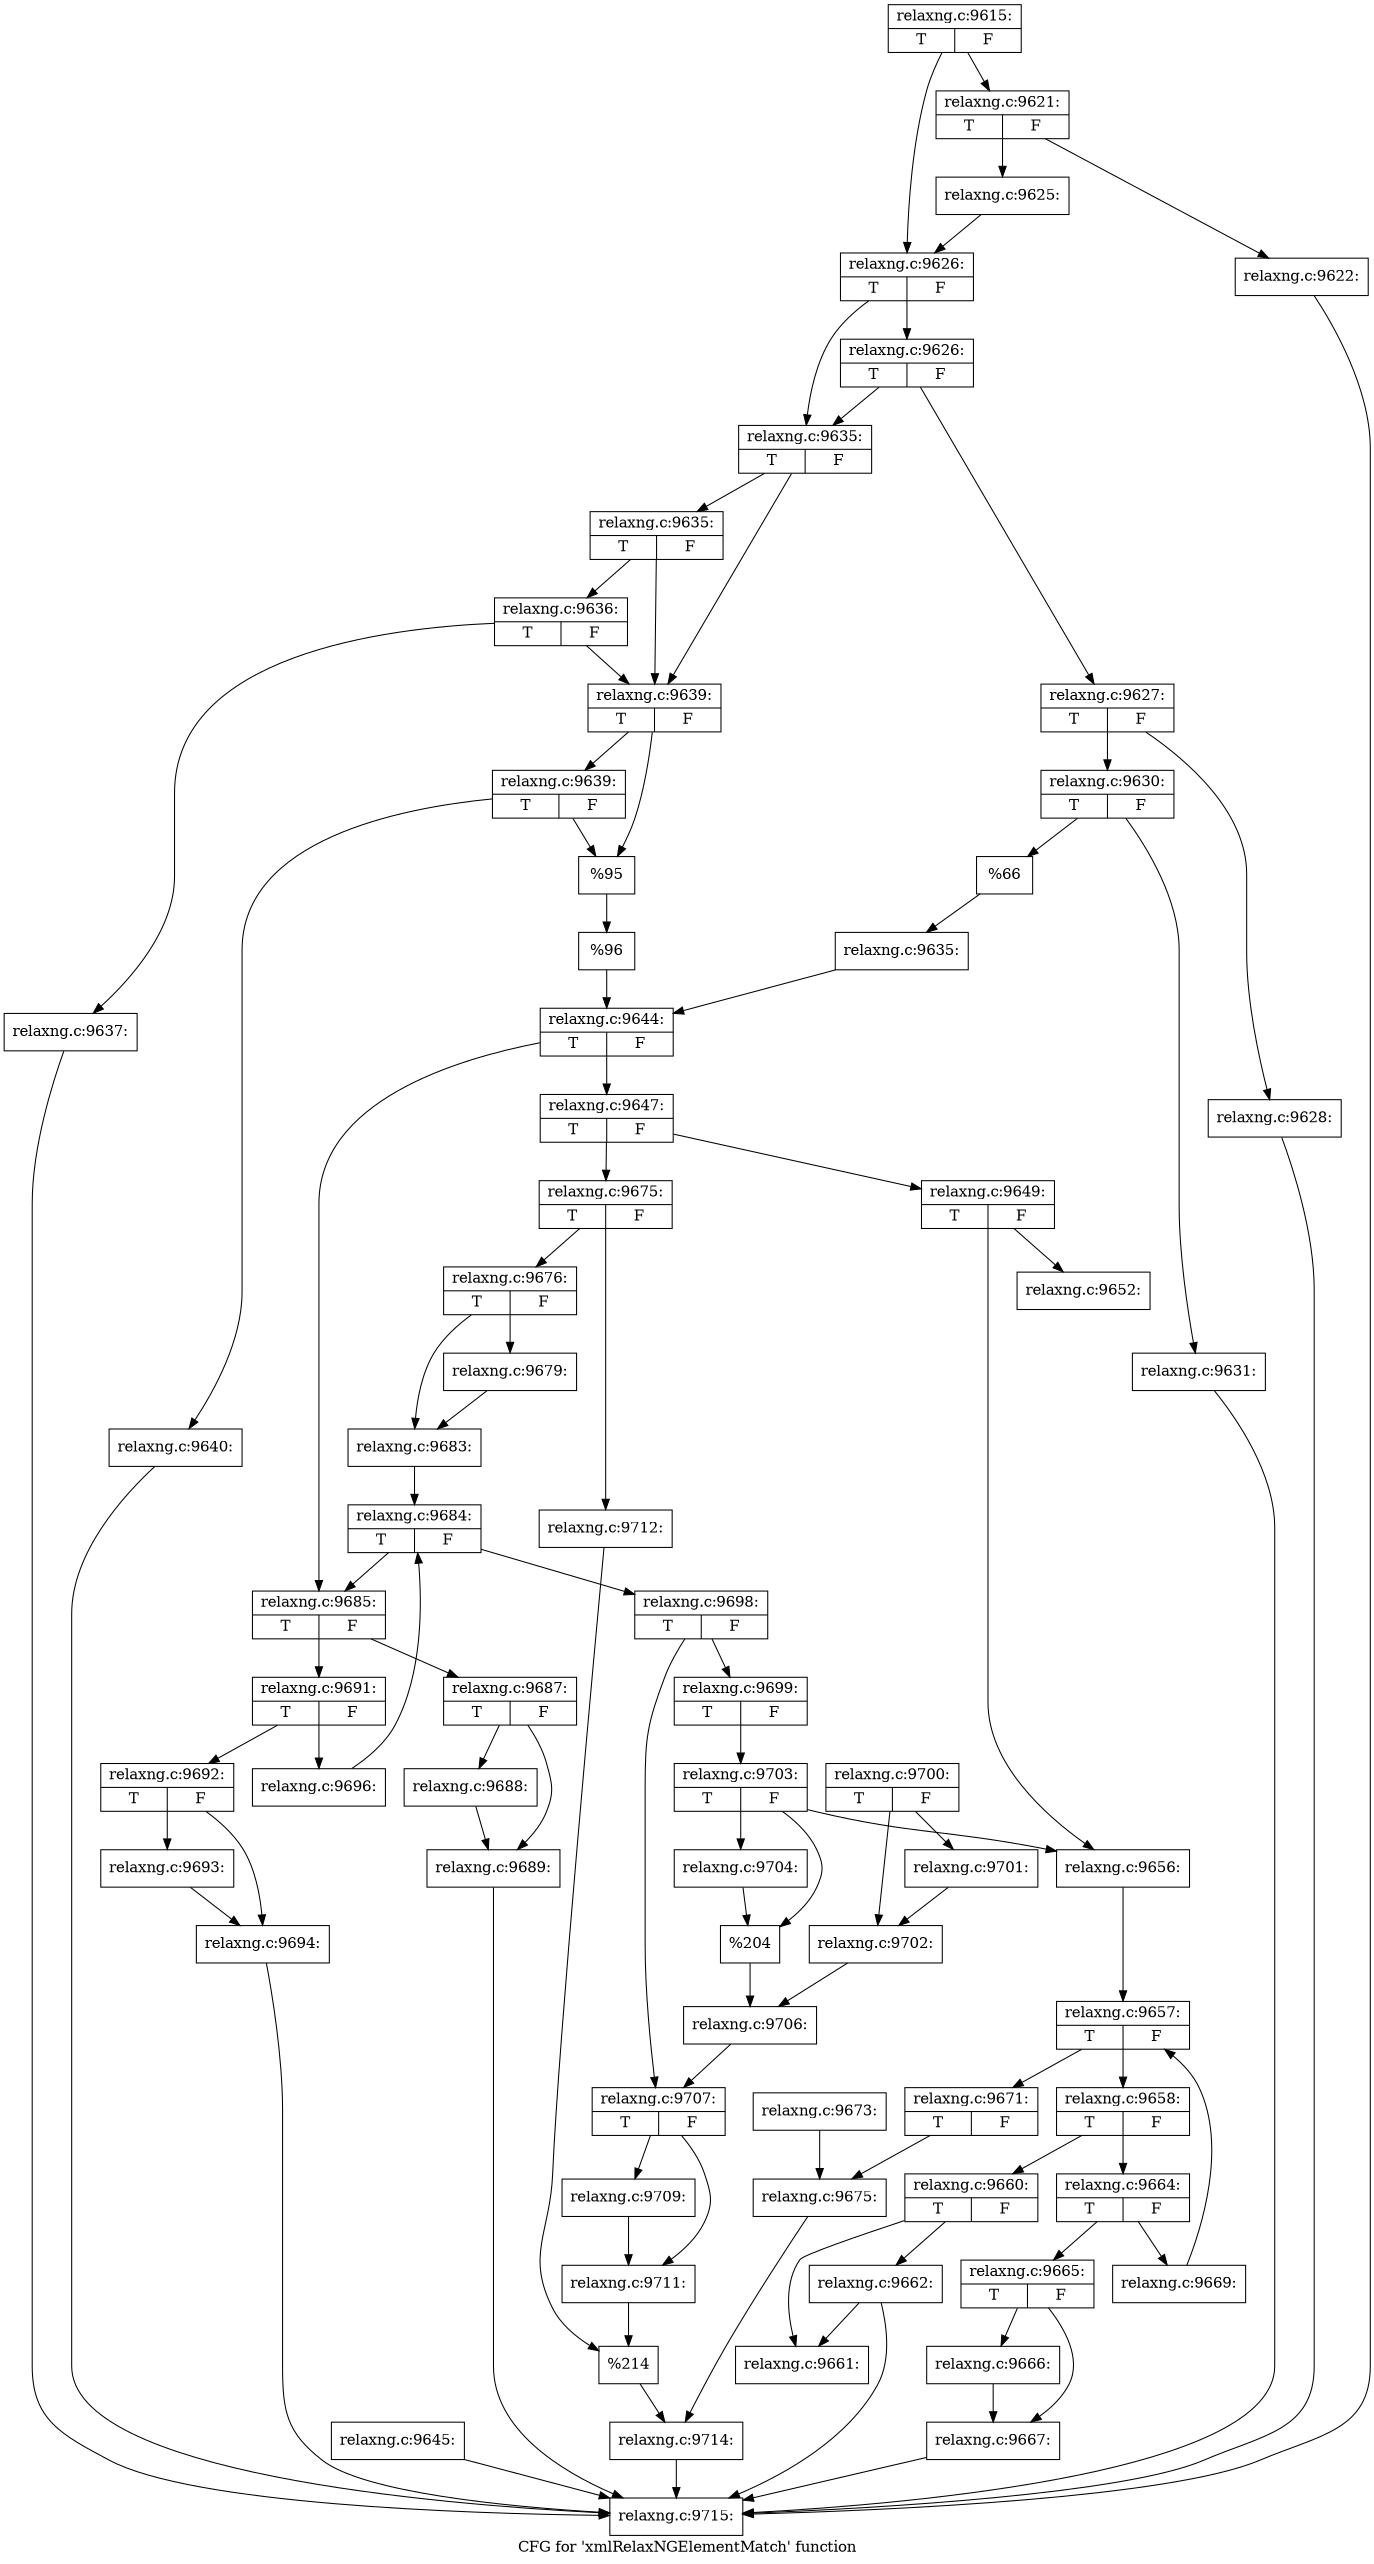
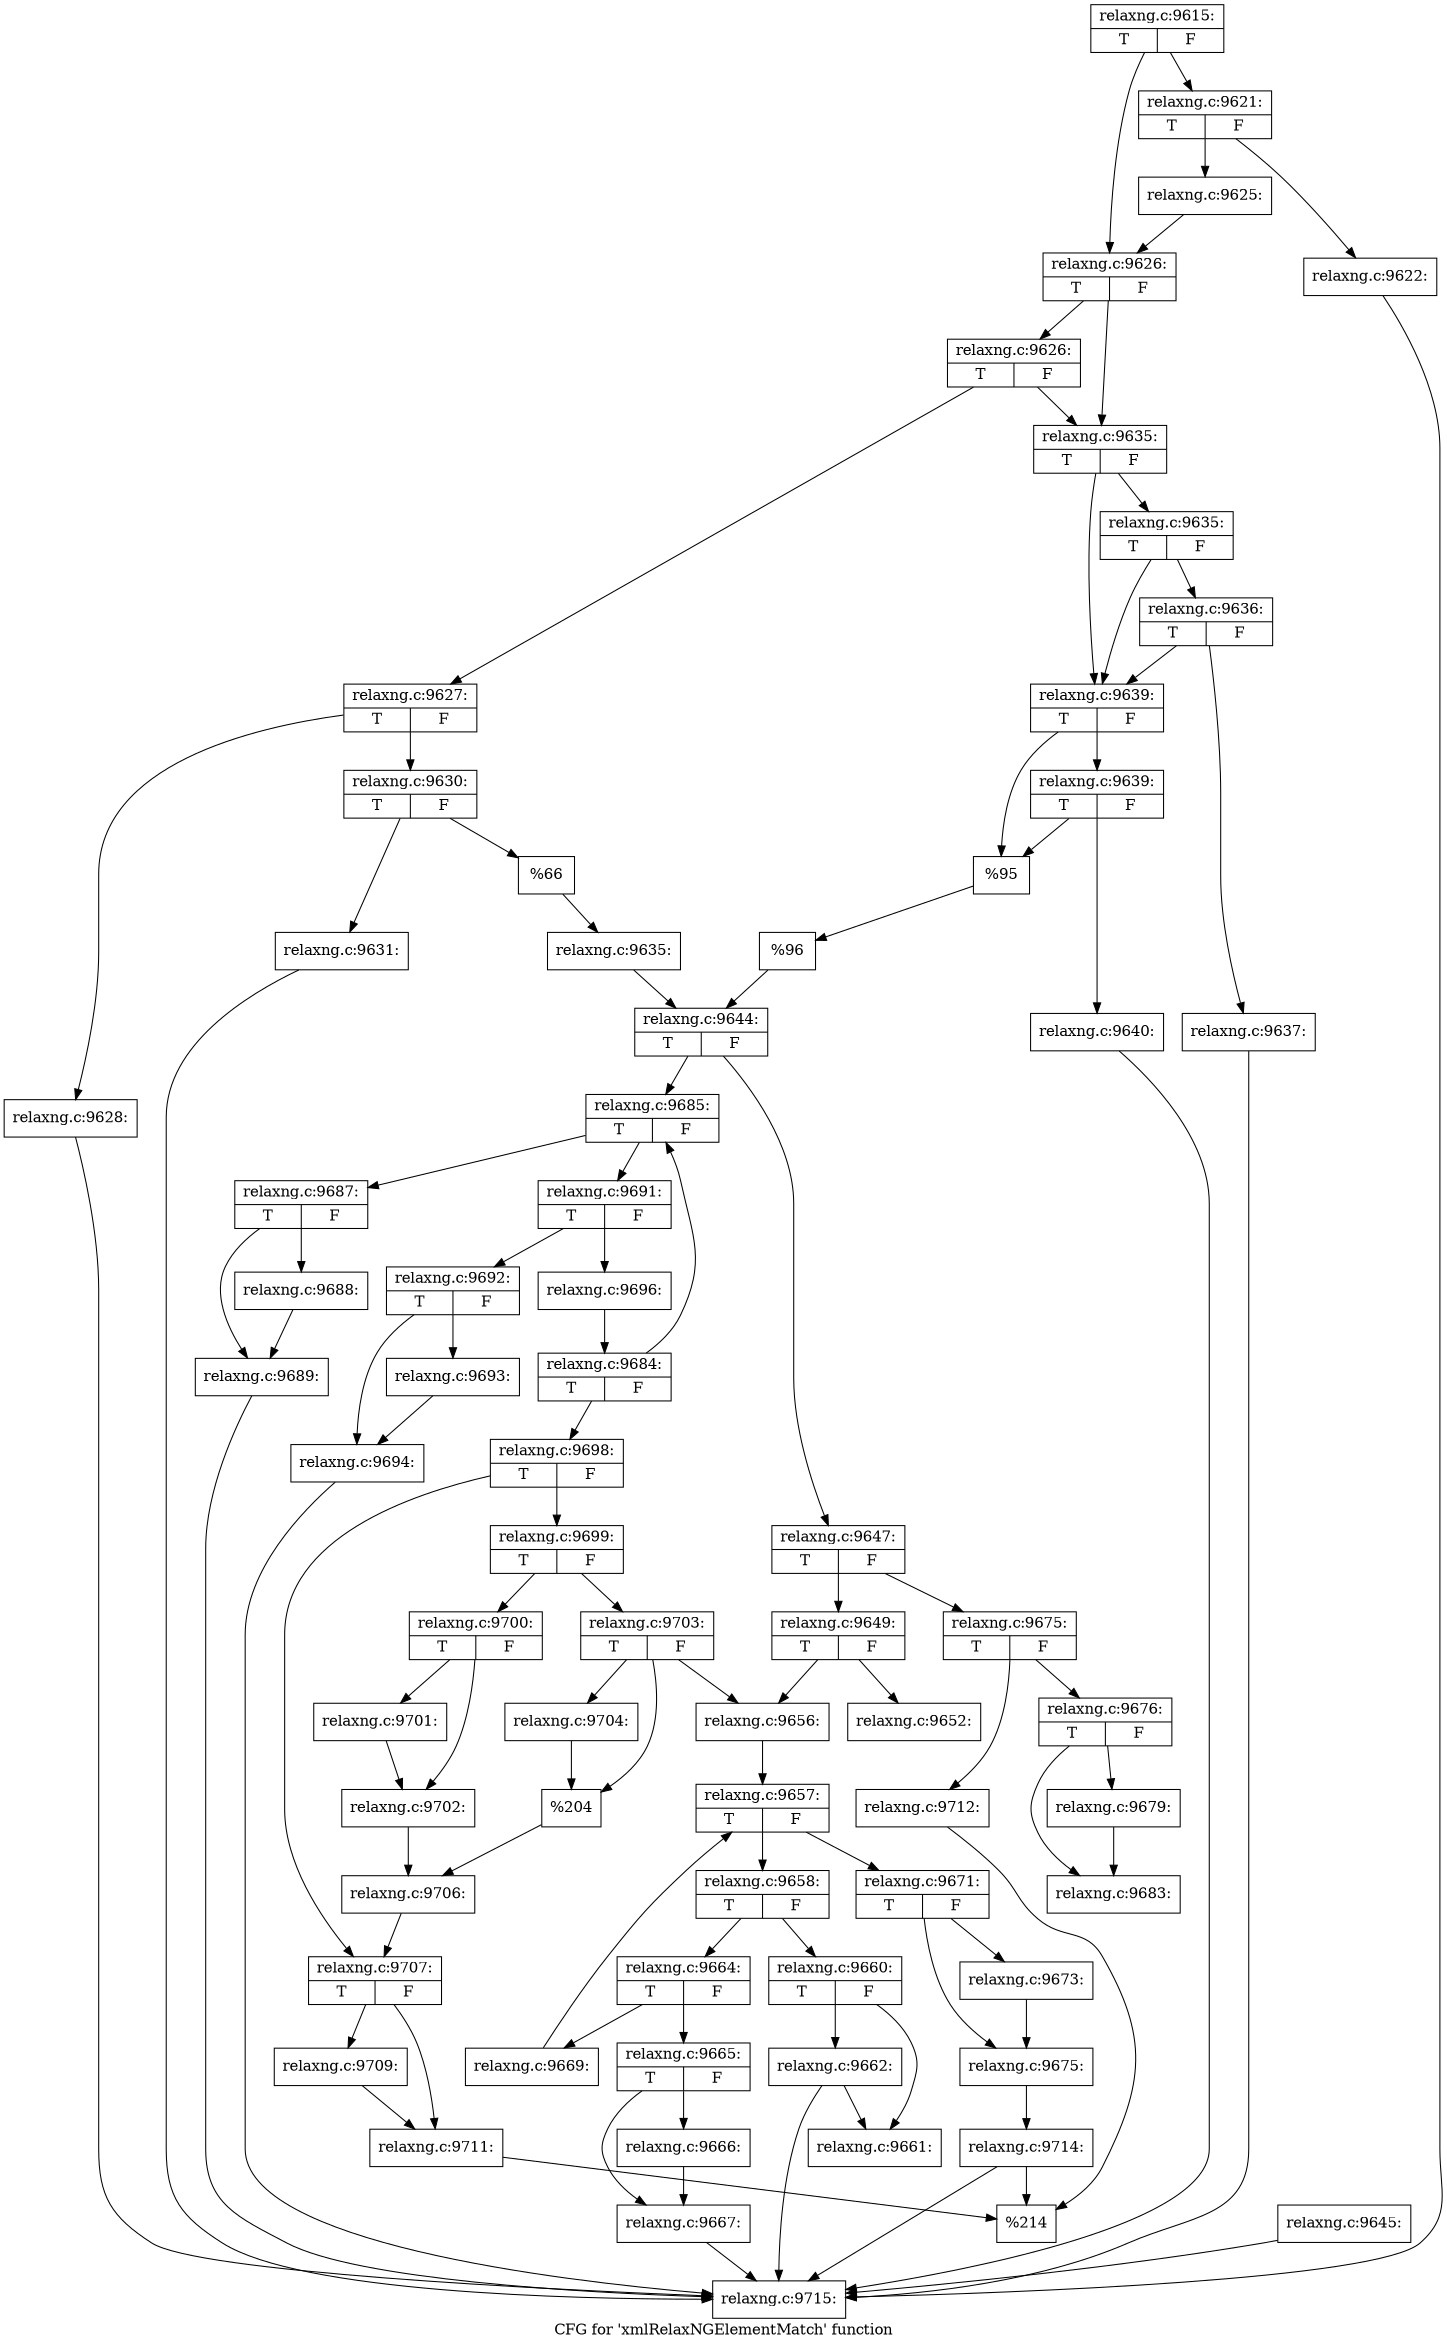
(415, 1480) -> none
none -> (520, 1589)
none -> (973, 1937)
(650, 2399) -> (1026, 2181)
